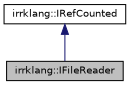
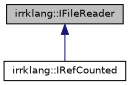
(65, 48) -> (65, 48)
